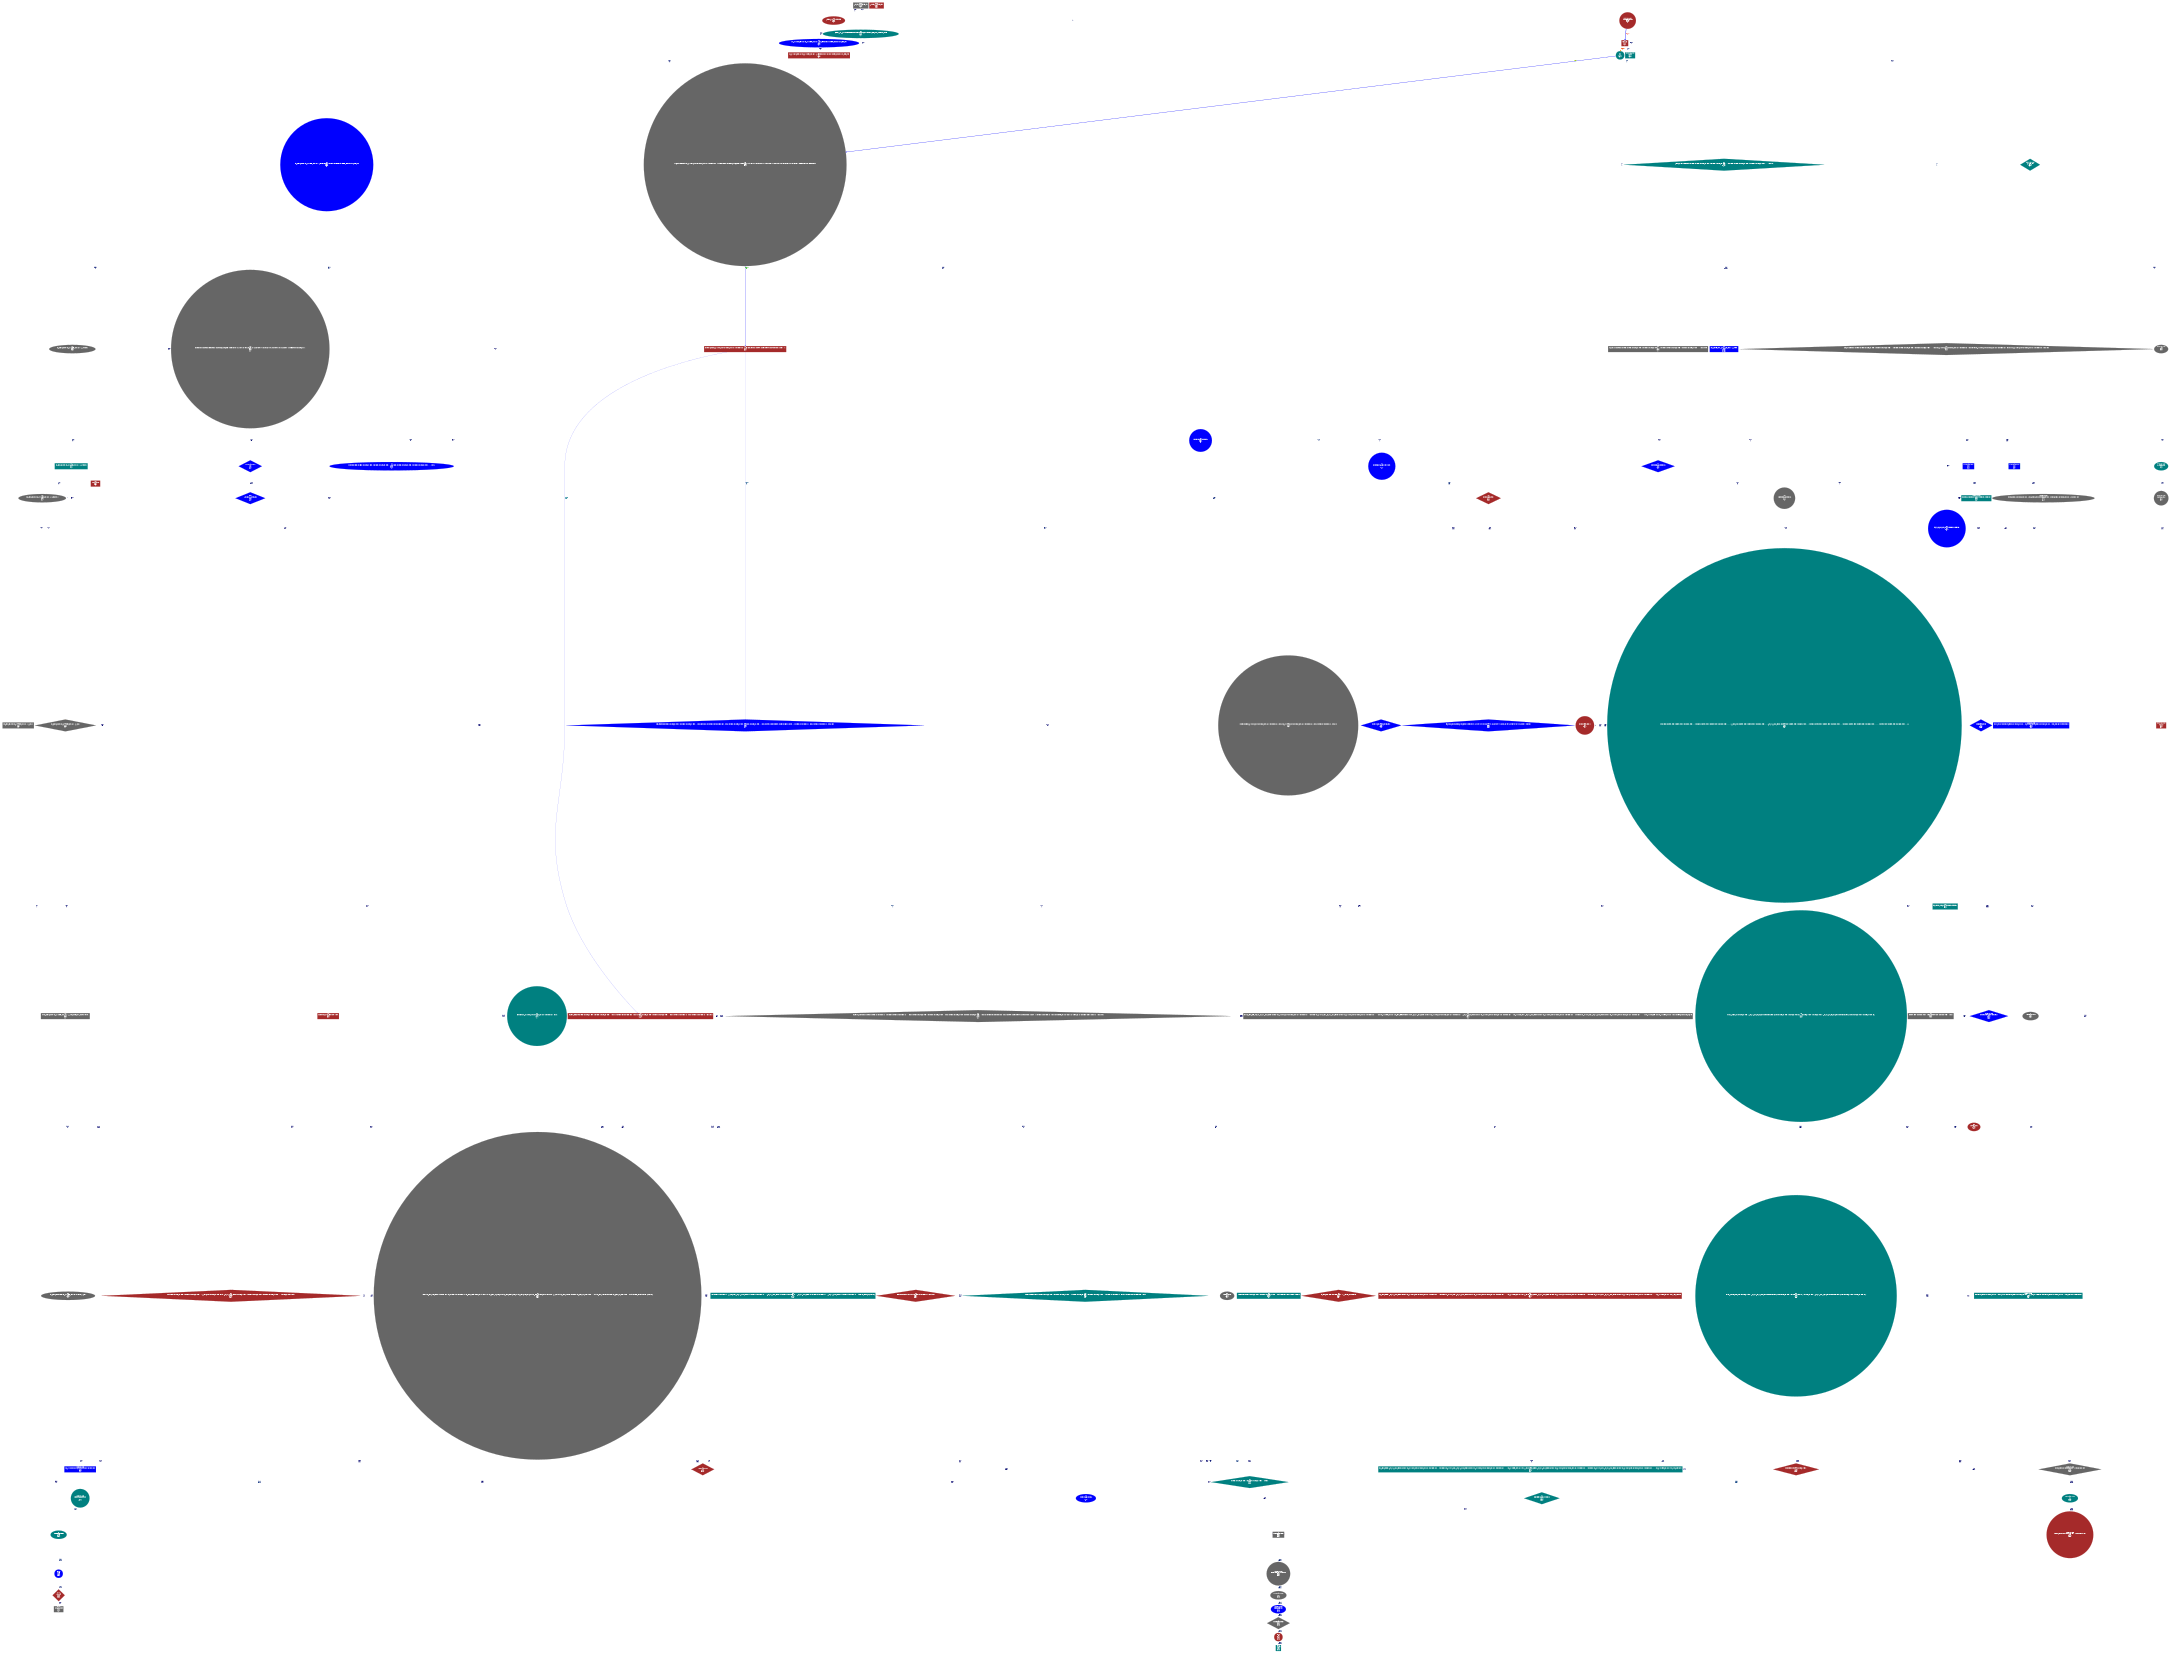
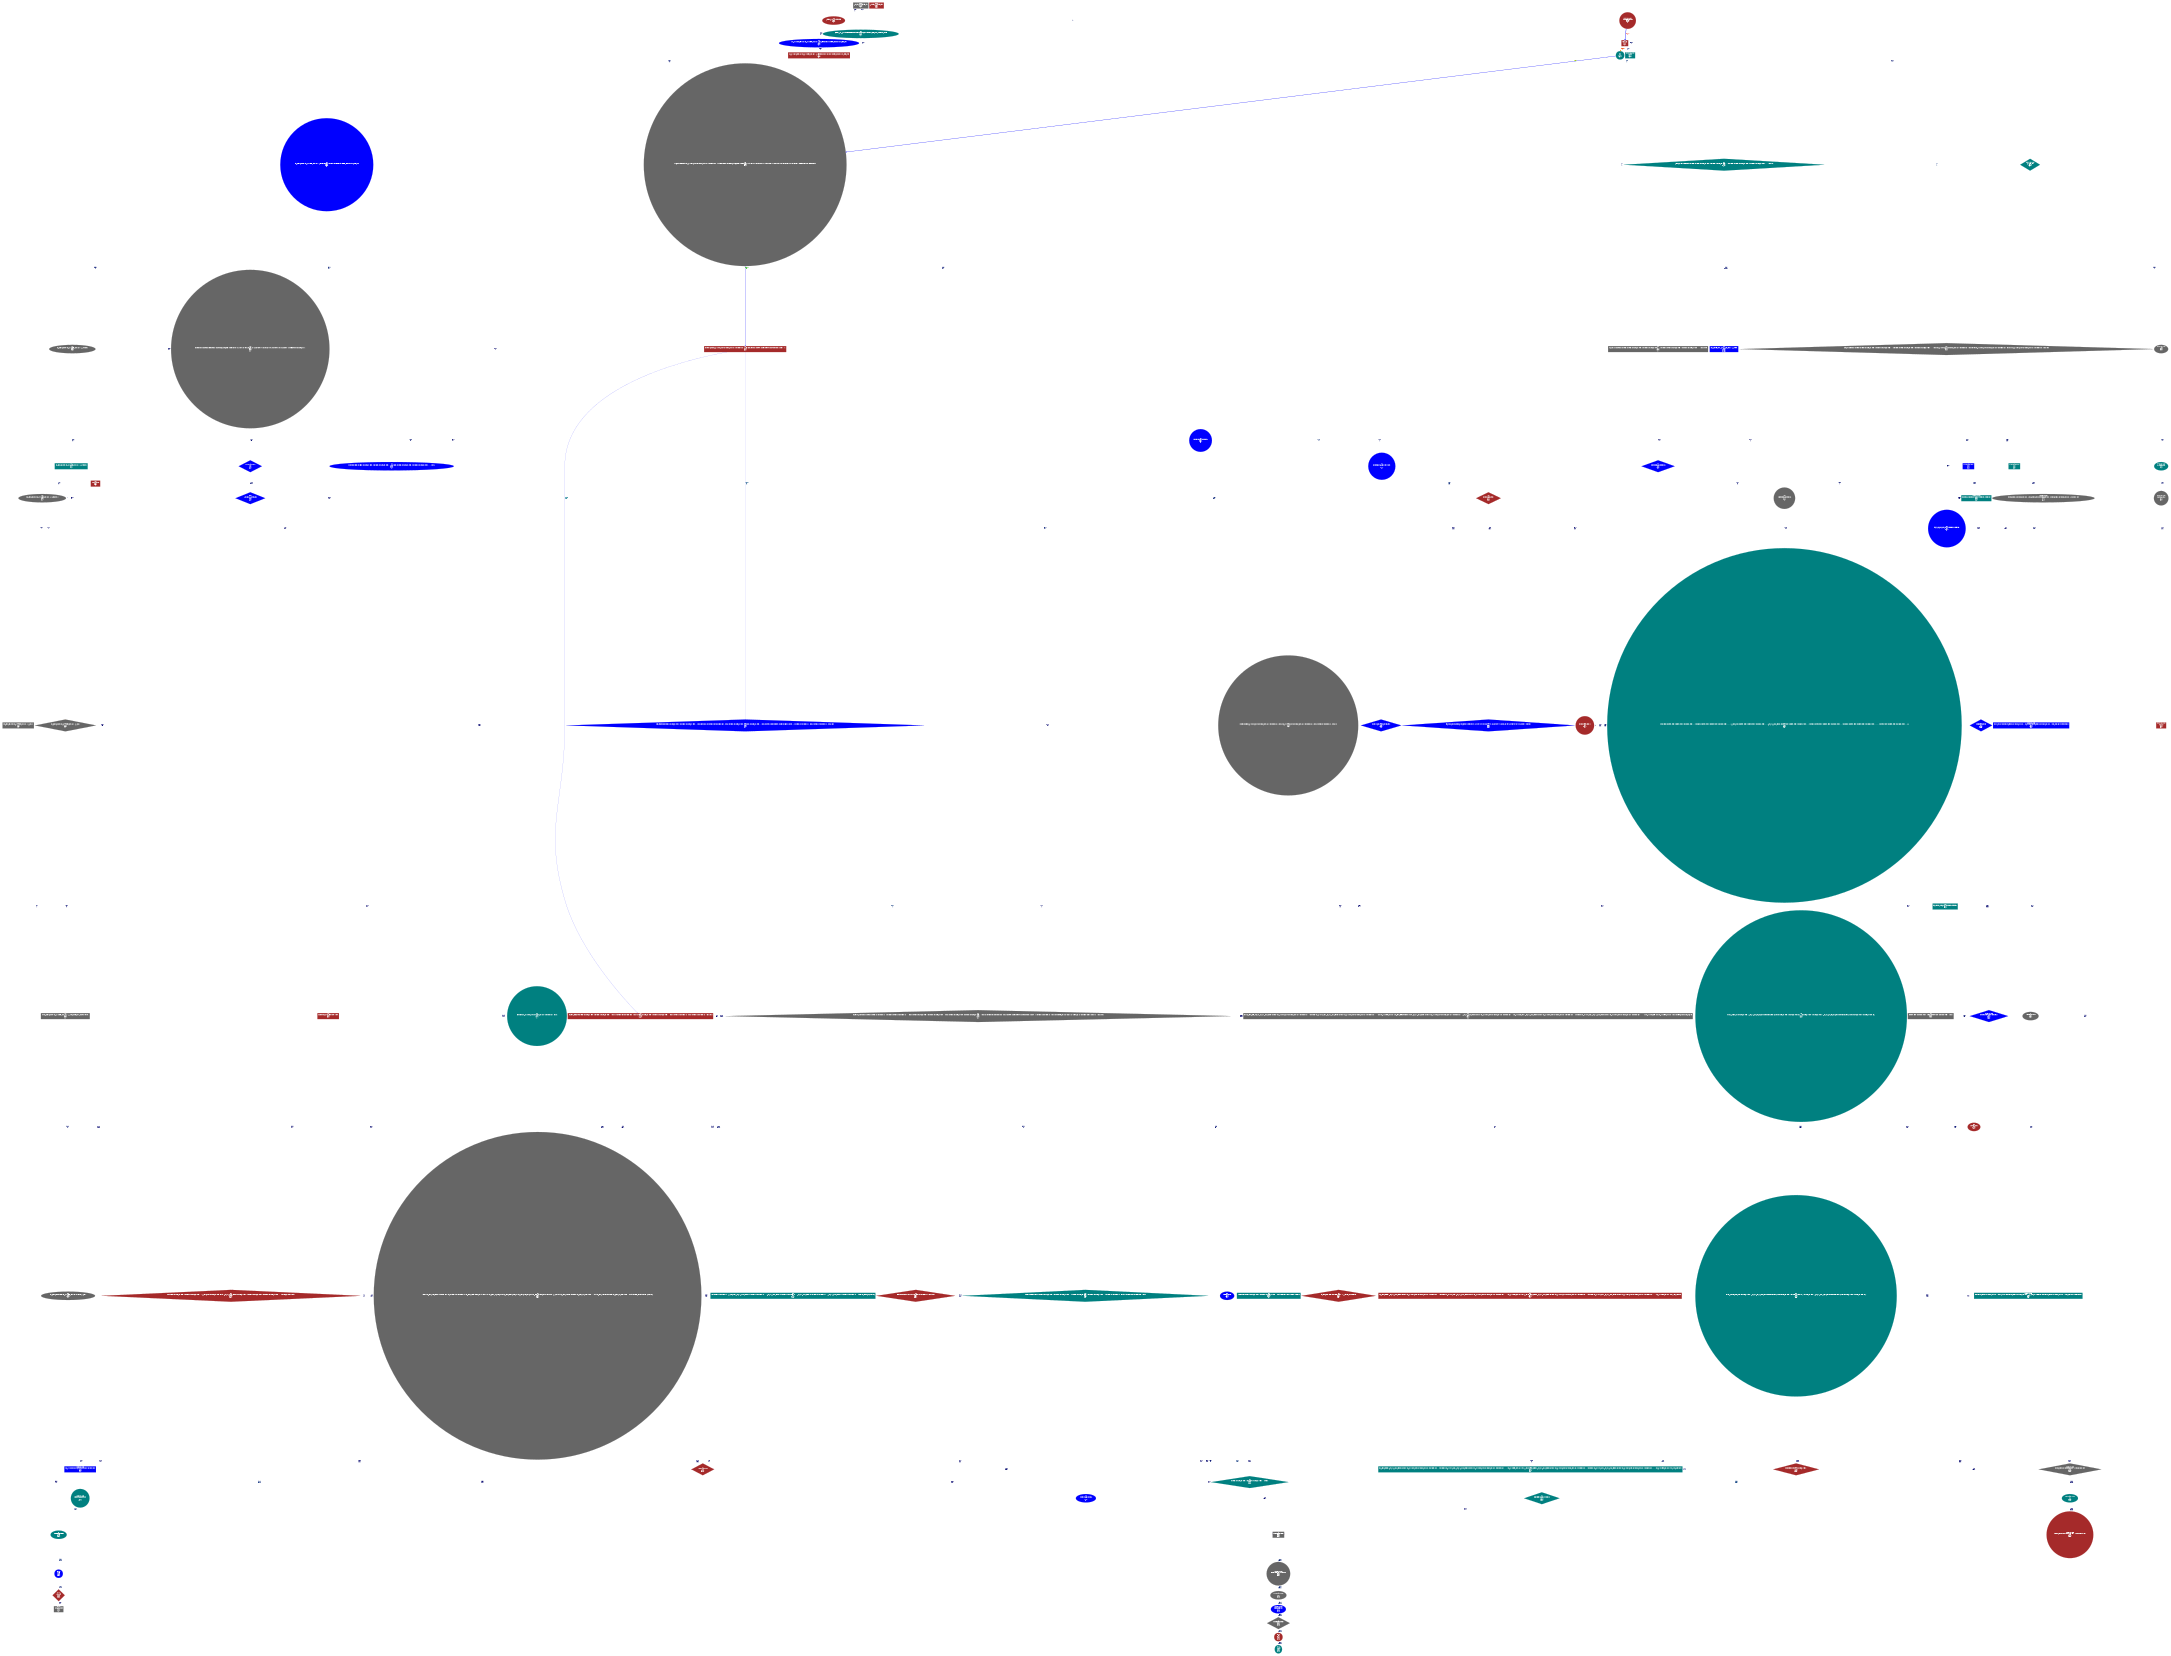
(2014, 466) -> (2014, 466)
(1227, 1296) -> (1227, 1296)
(1278, 1648) -> (1278, 1649)
